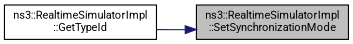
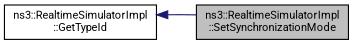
(171, 30) -> (182, 15)
